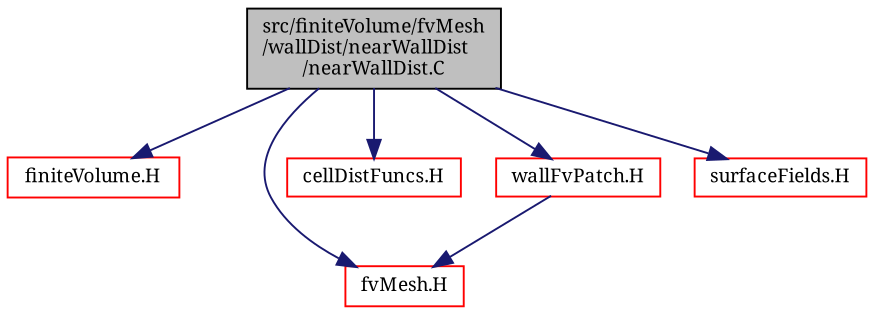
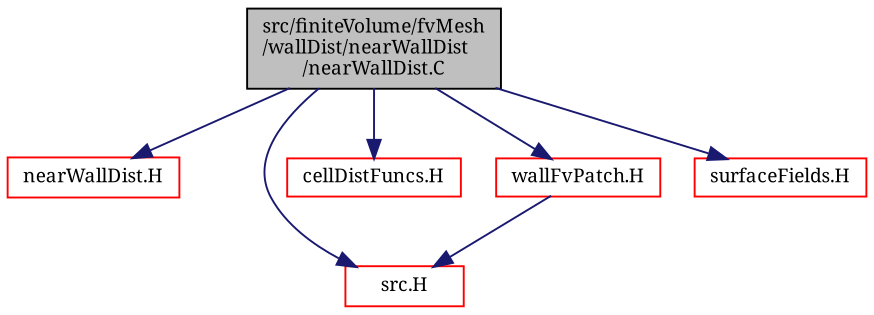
(94, 177) -> (94, 177)
(405, 286) -> (405, 286)
